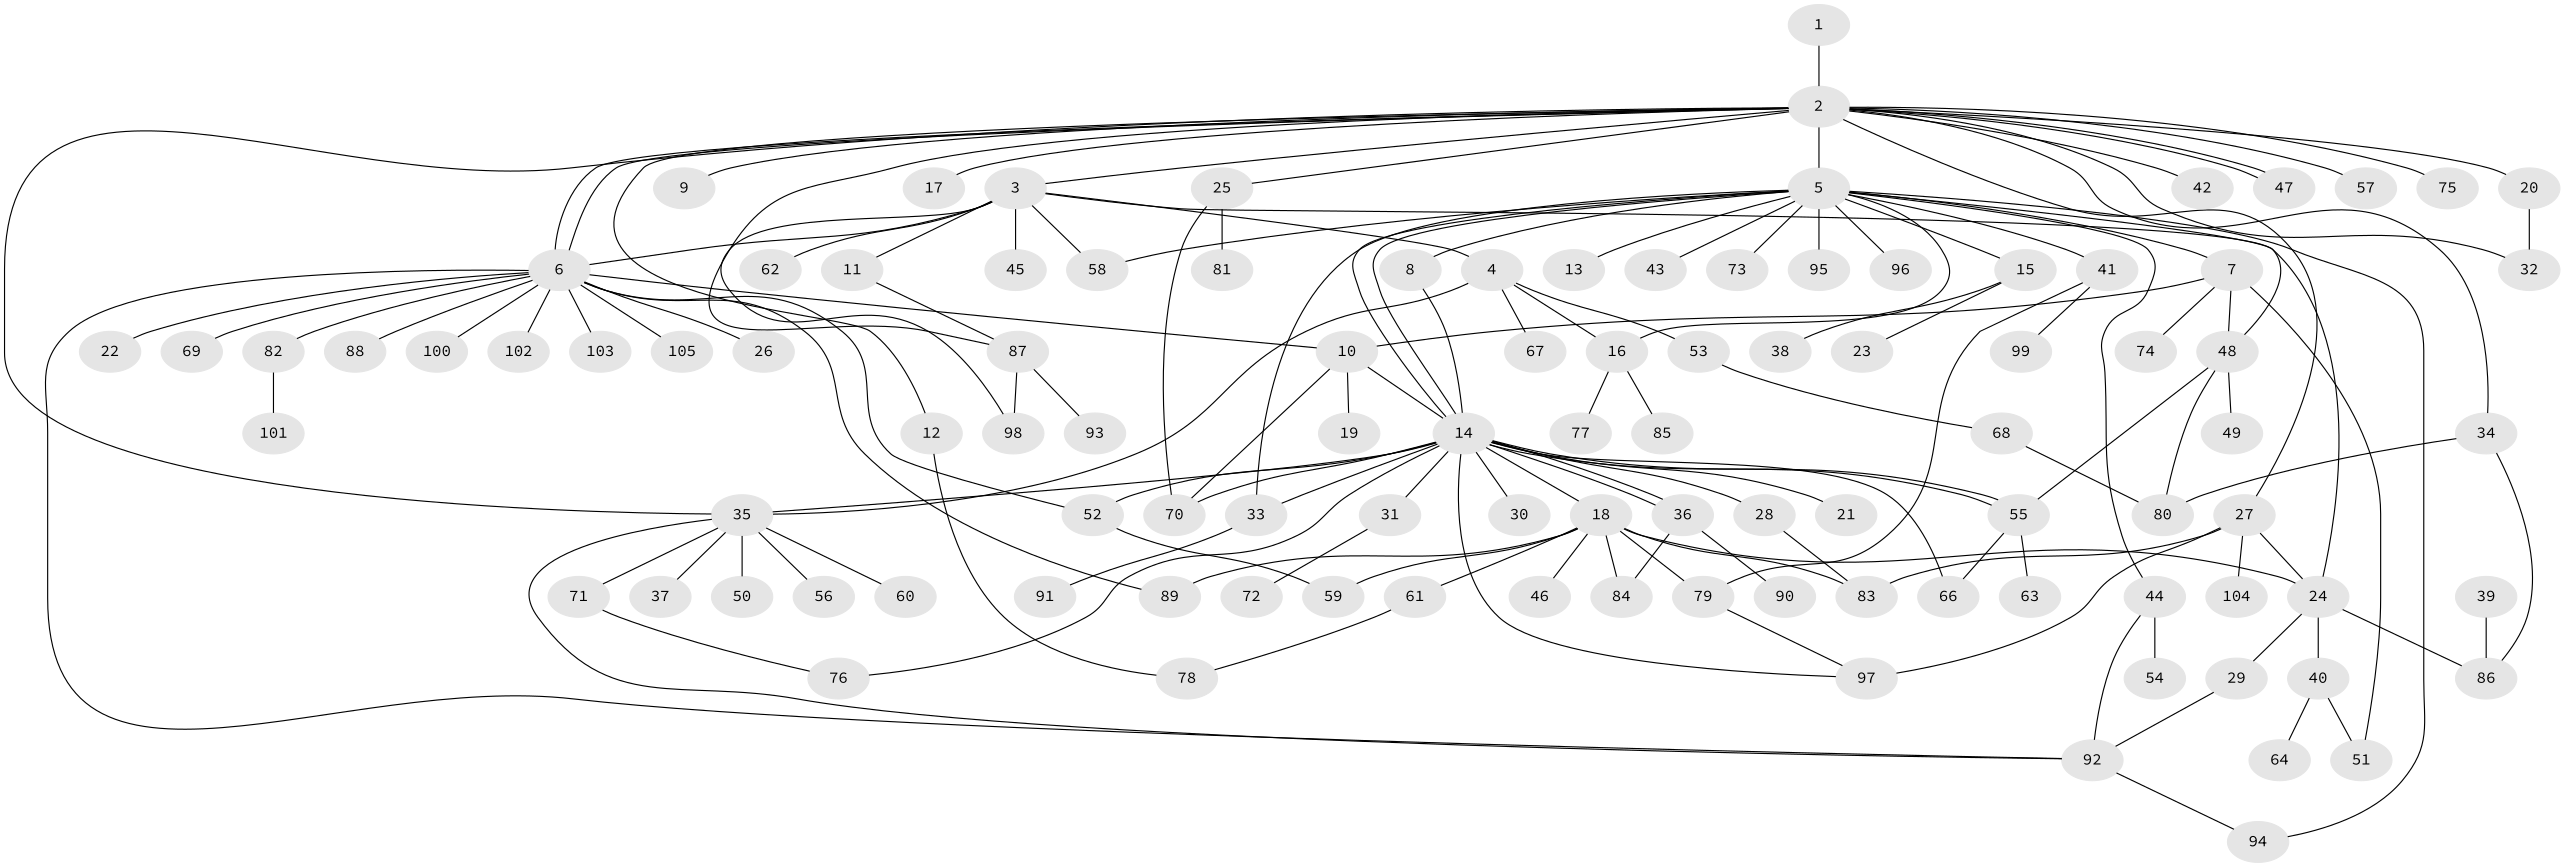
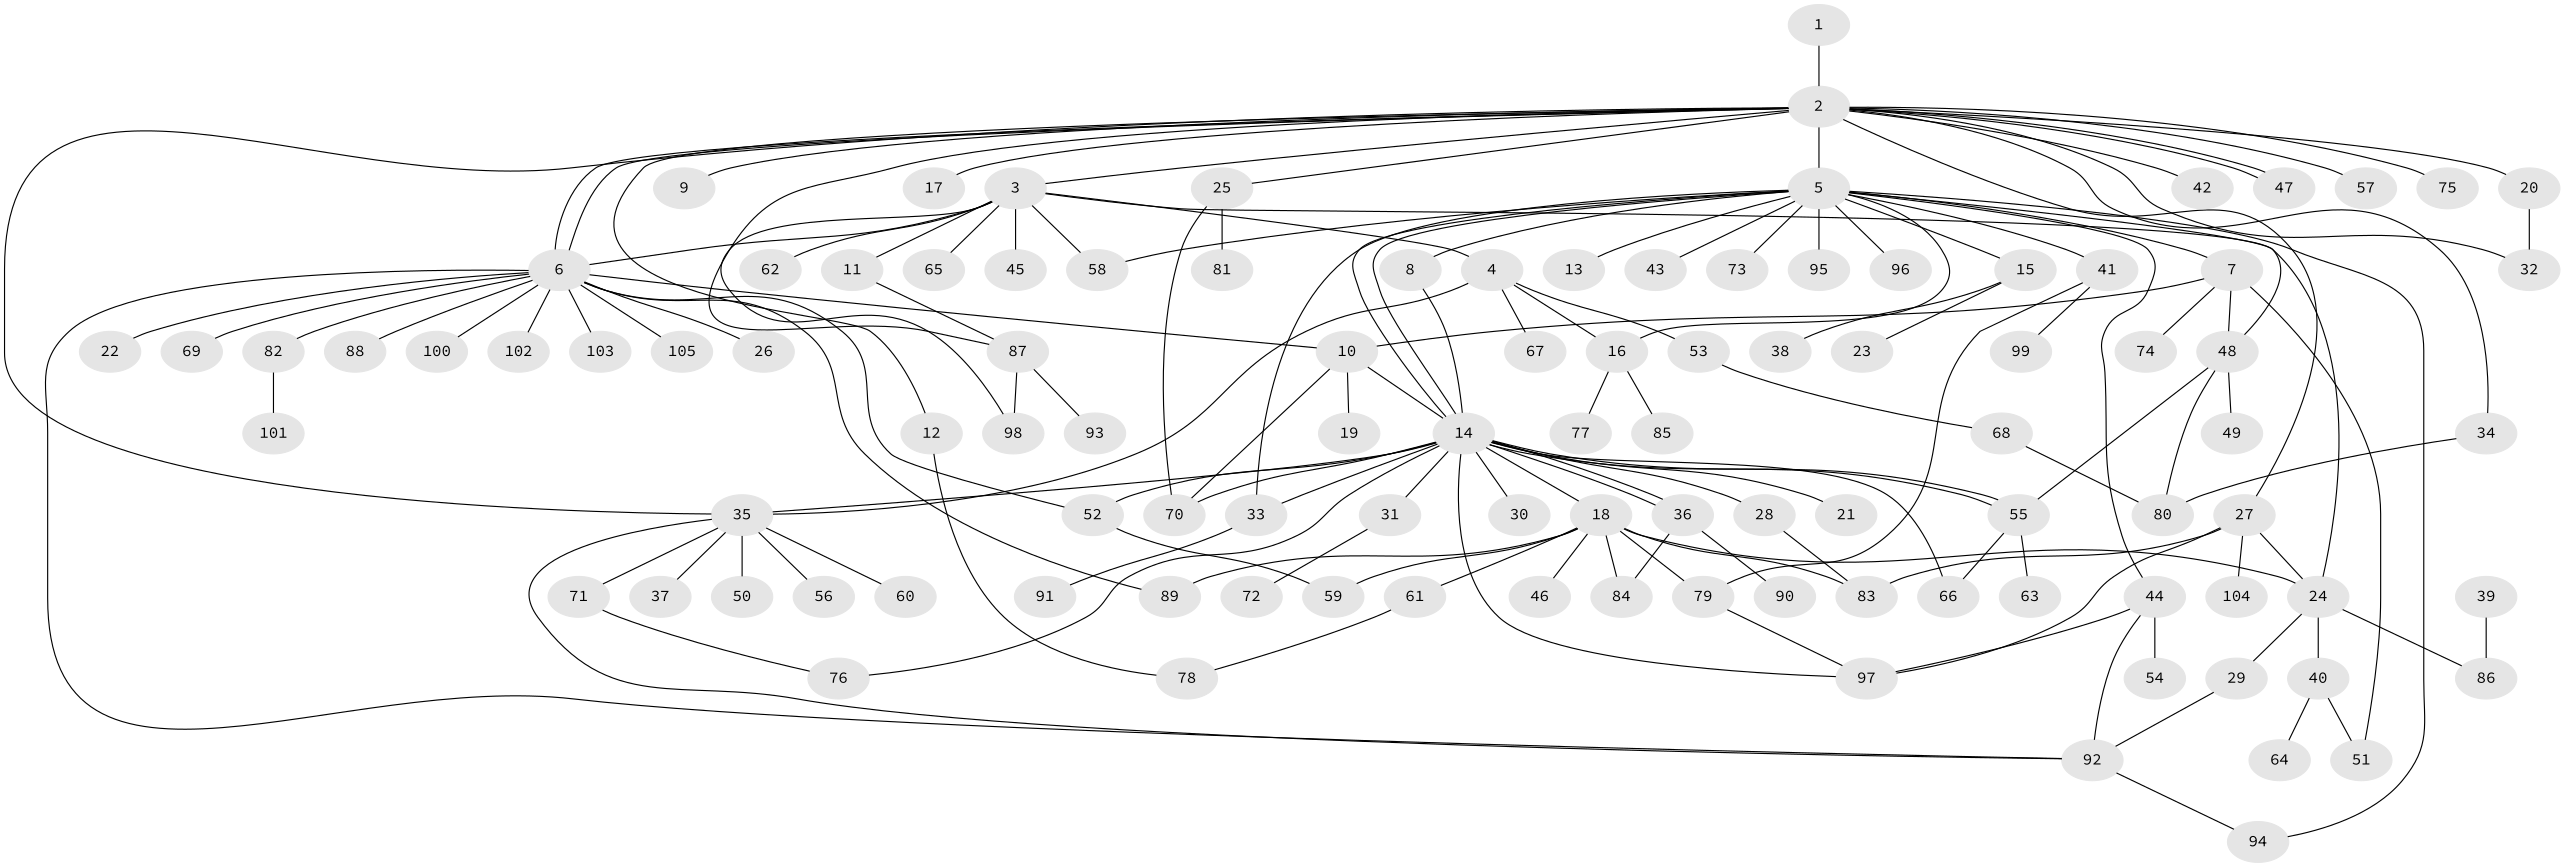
none -> (934, 270)
(2531, 557) -> none
none -> (2055, 633)
